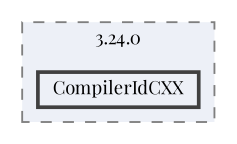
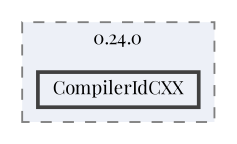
(118, 40) -> (118, 40)
